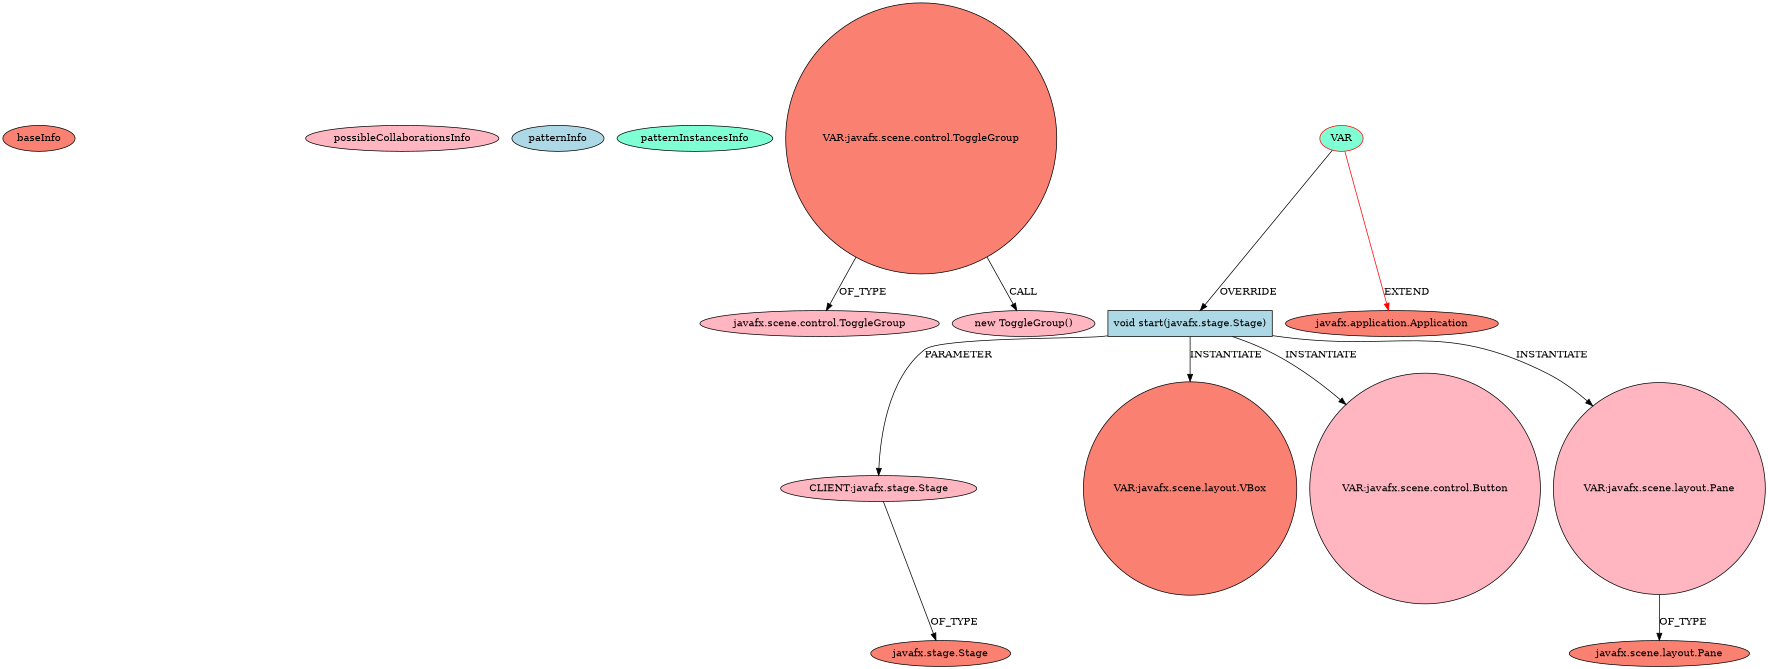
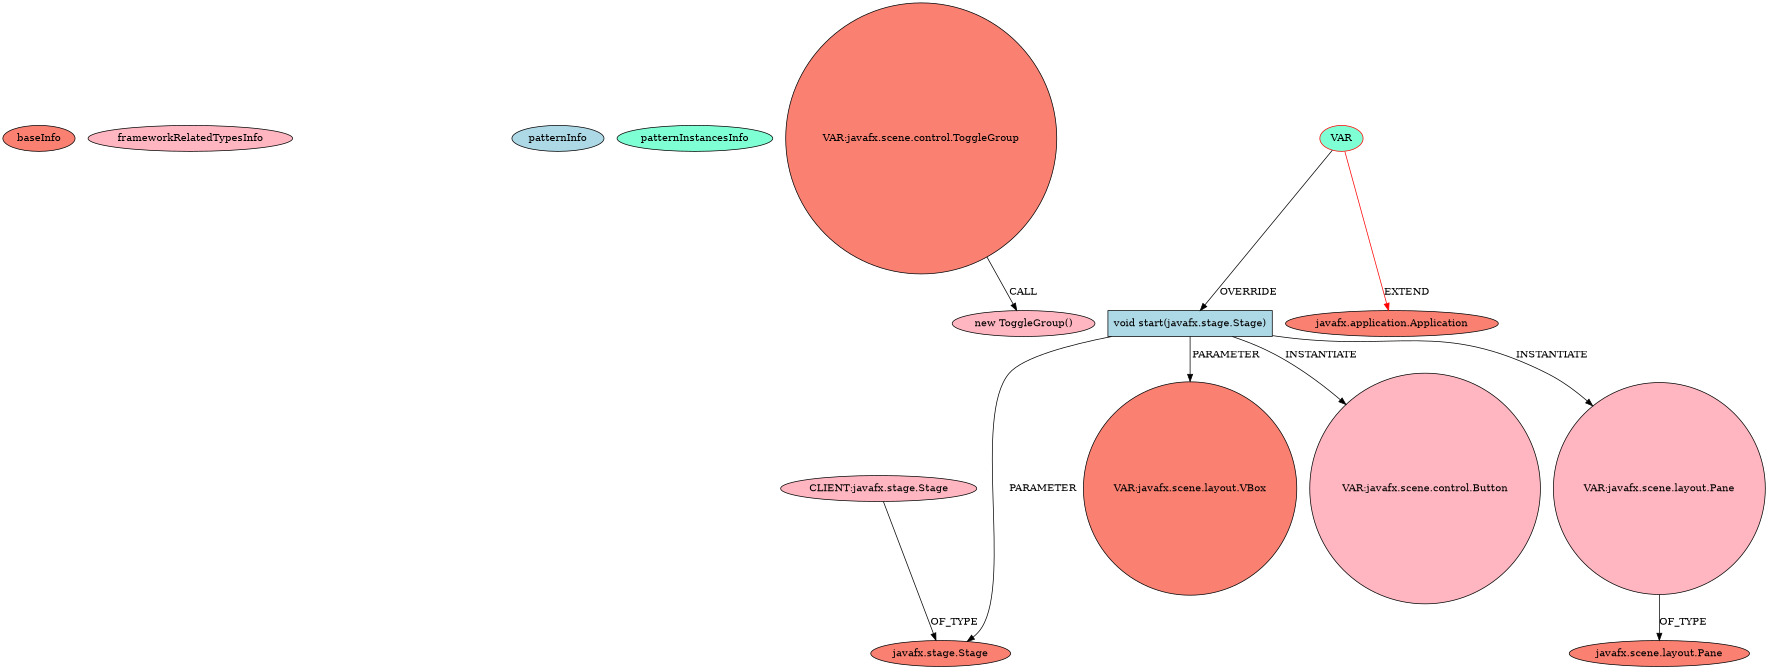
none -> (190, 138)
(402, 138) -> none
(820, 324) -> none
(951, 343) -> (993, 451)
(1226, 355) -> (1226, 355)
